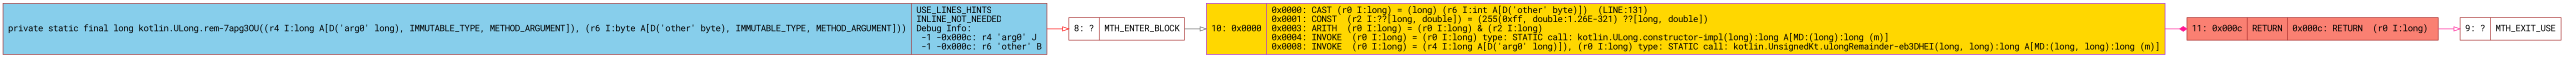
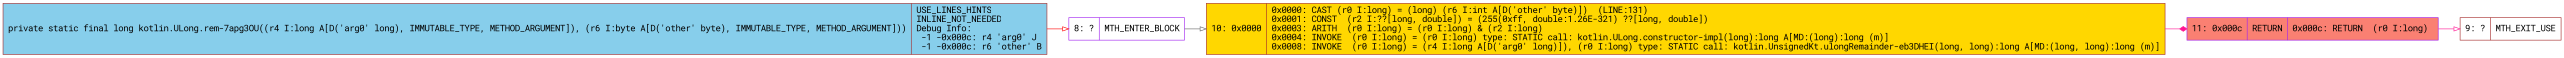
(1127, 29) -> (1127, 29)
(1686, 29) -> (1686, 29)
(2313, 29) -> (2313, 29)
